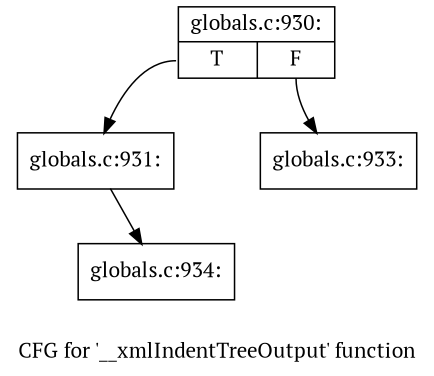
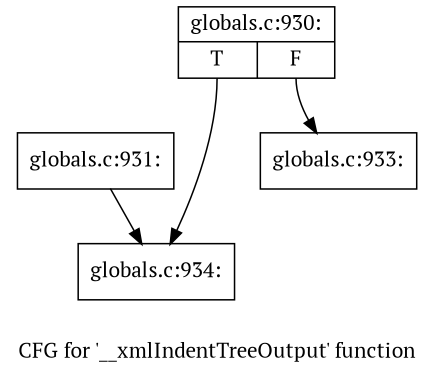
(135, 80) -> (205, 156)
